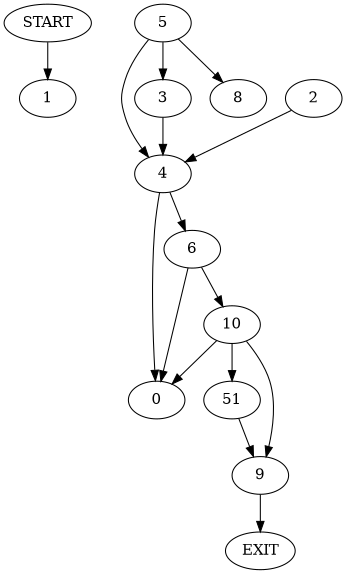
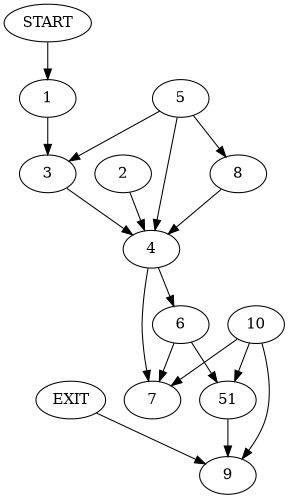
none -> (48, 131)
none -> (199, 208)
(210, 282) -> (200, 356)
(157, 400) -> (152, 400)
(260, 508) -> (146, 436)
